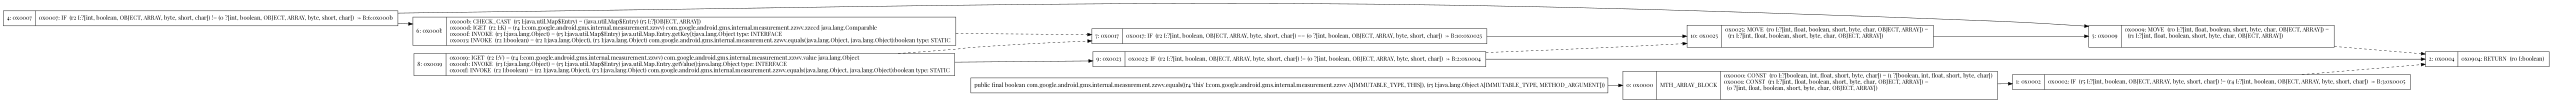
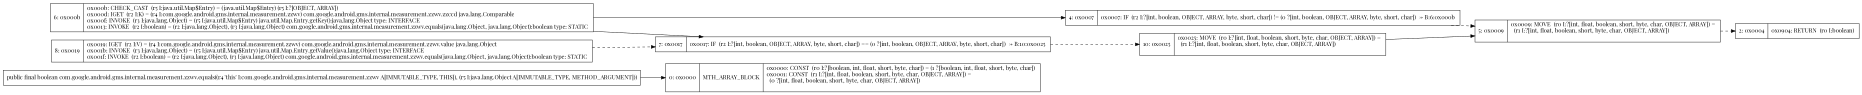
(1241, 4) -> (1461, 26)
(403, 24) -> (827, 18)
(1022, 34) -> (646, 34)
(1585, 36) -> (1093, 44)
(1289, 59) -> none
(2211, 82) -> none
